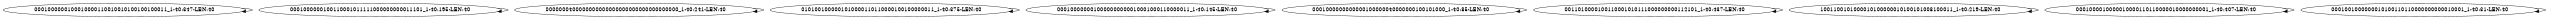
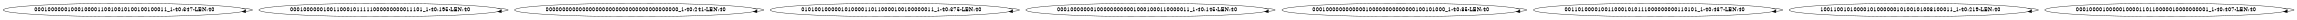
(636, 10) -> (636, 10)
(1401, 10) -> (1401, 10)
(1655, 10) -> (1655, 10)
(2420, 10) -> none
